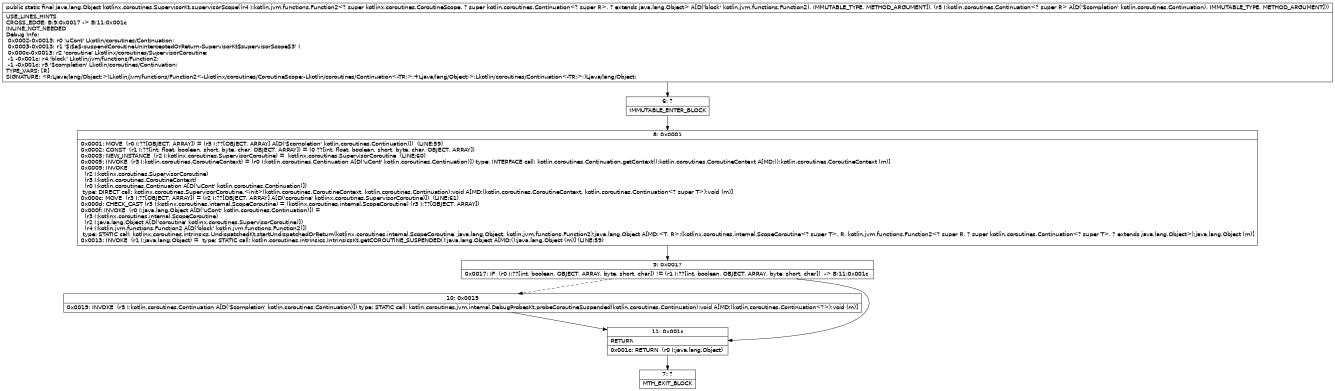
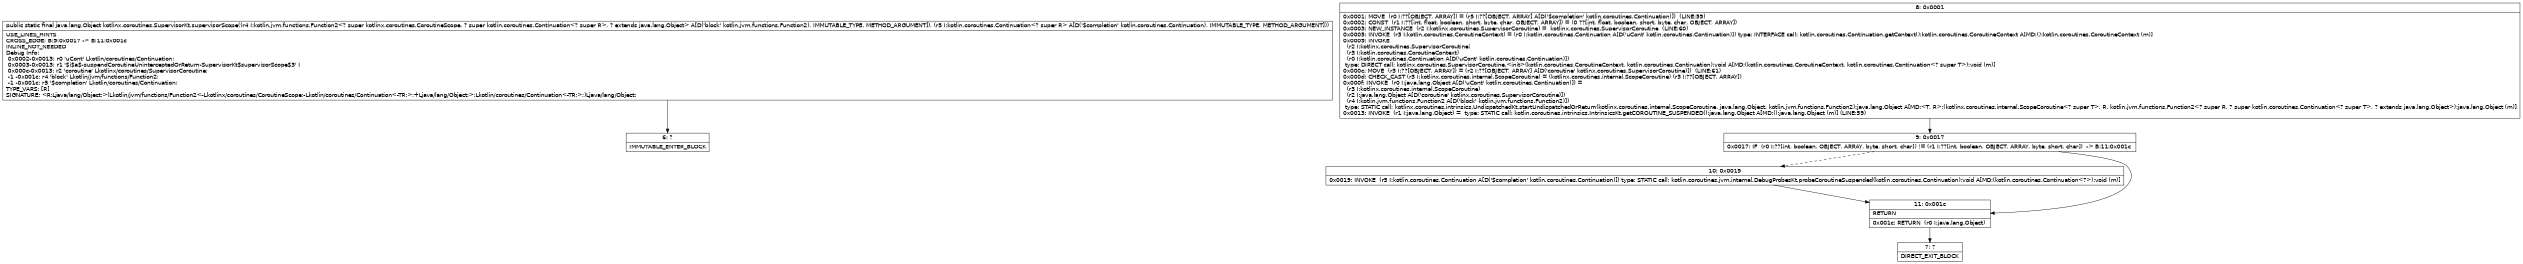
(668, 121) -> none
(668, 384) -> (1930, 256)
